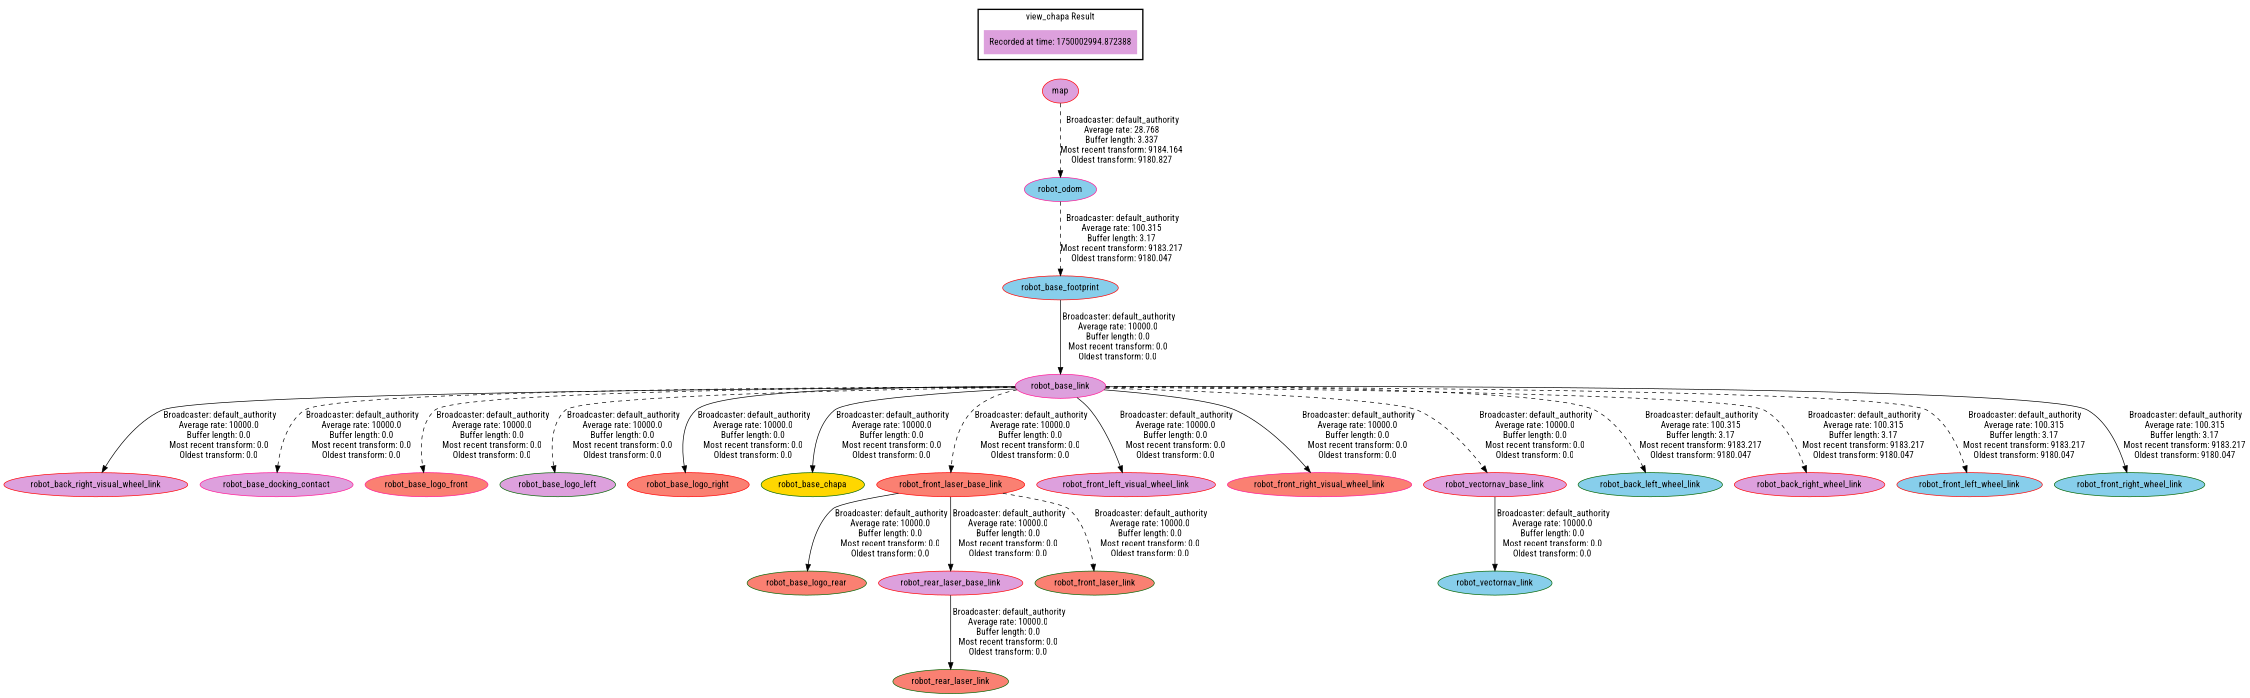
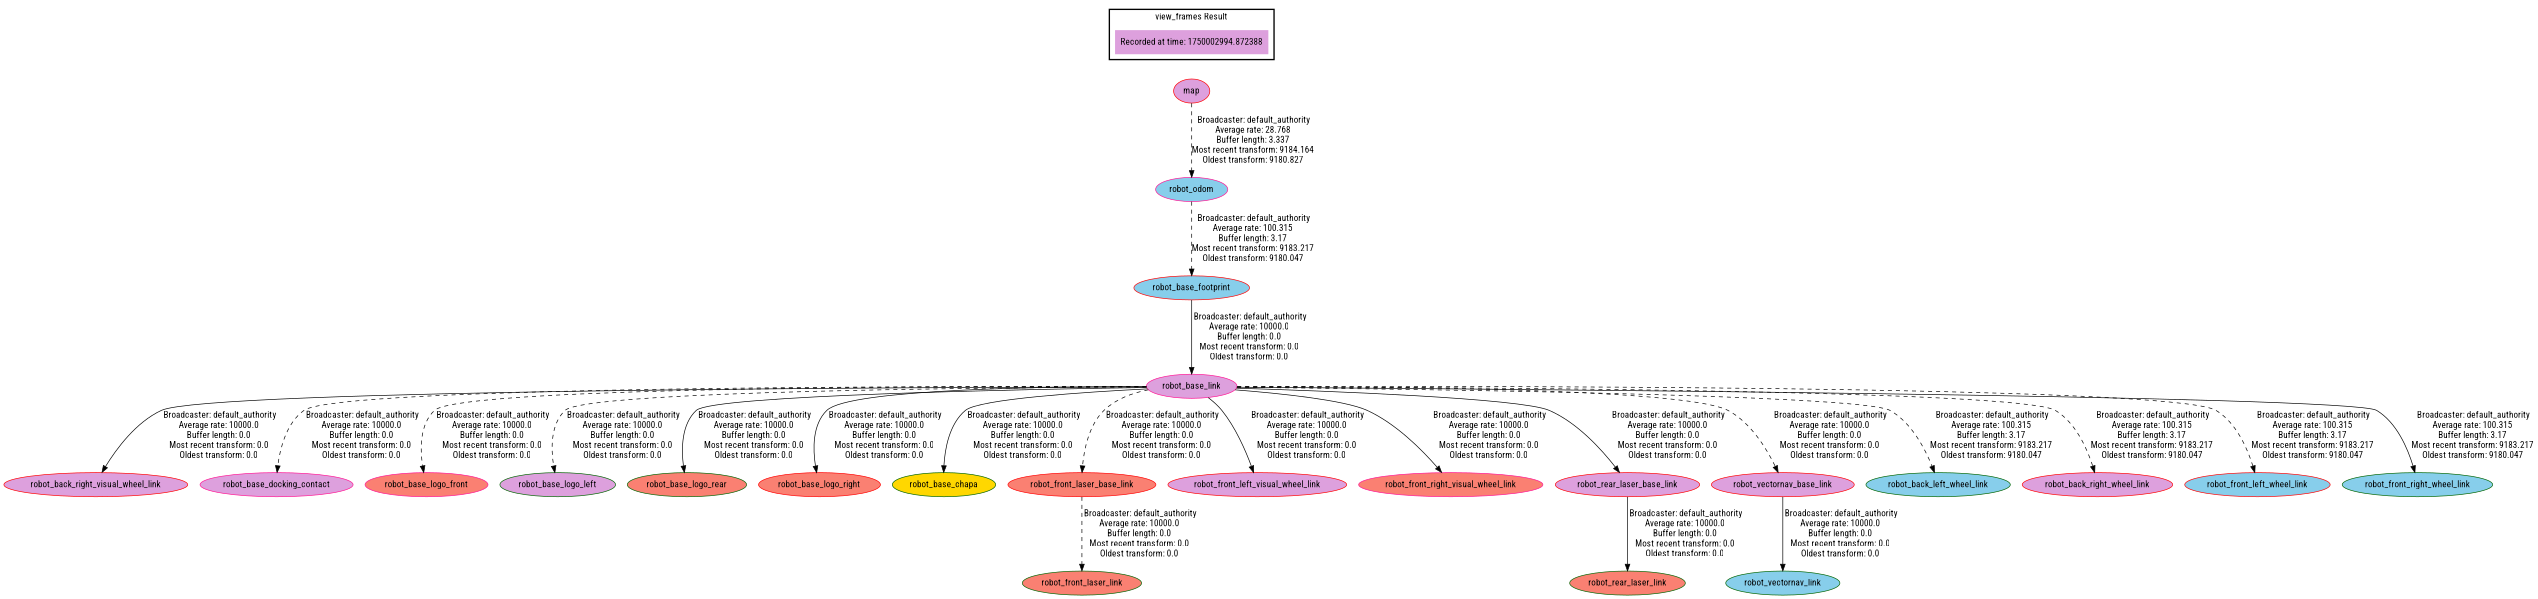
(1060, 17) -> (1192, 17)
(835, 507) -> (866, 395)
(951, 531) -> (1437, 397)
